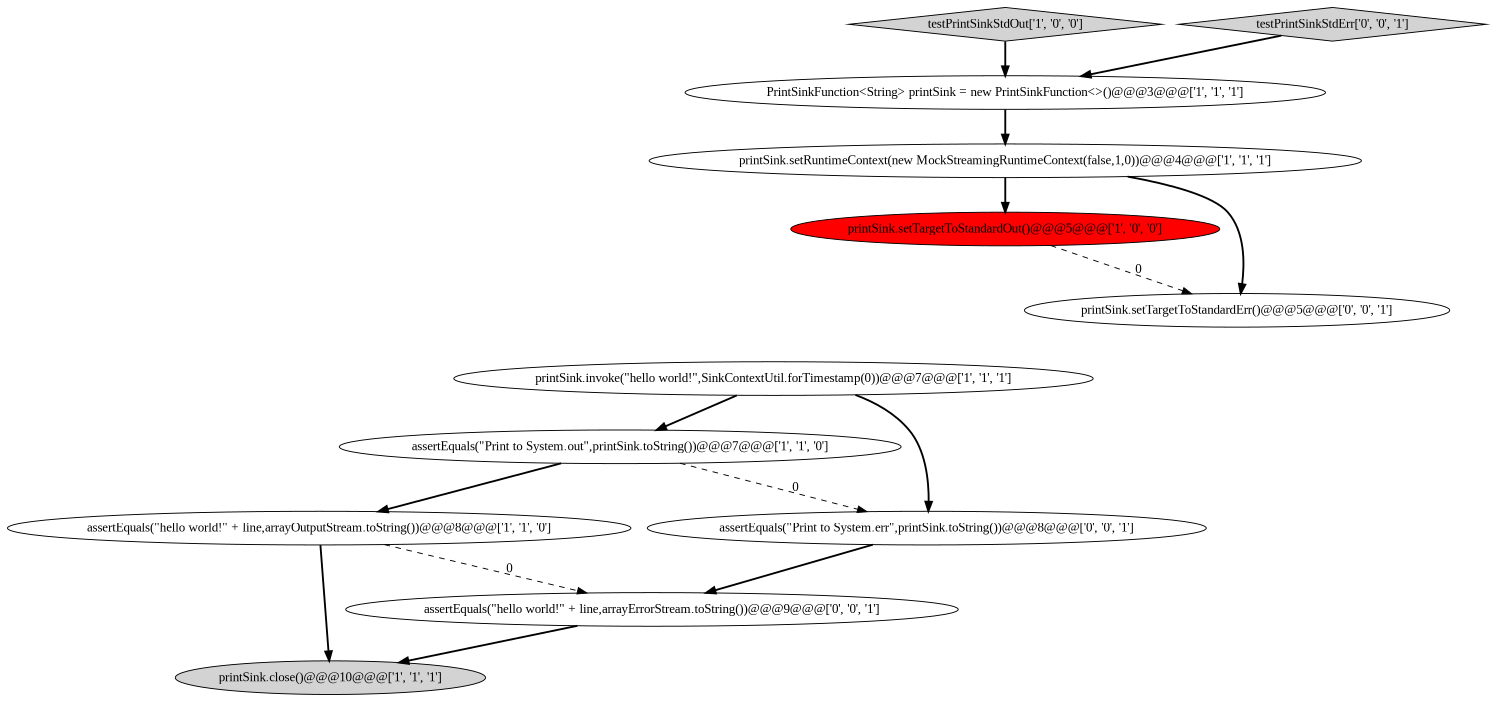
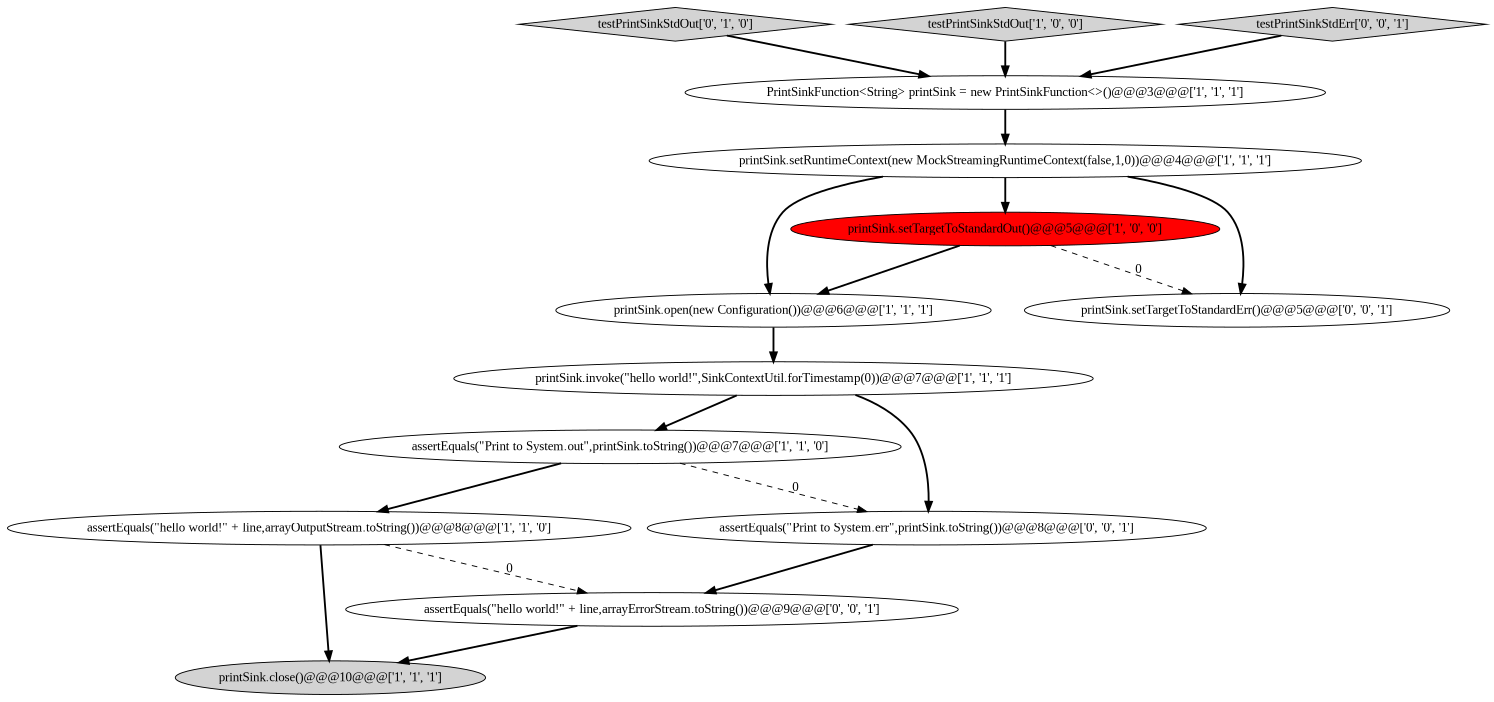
none -> (675, 24)
none -> (773, 310)
